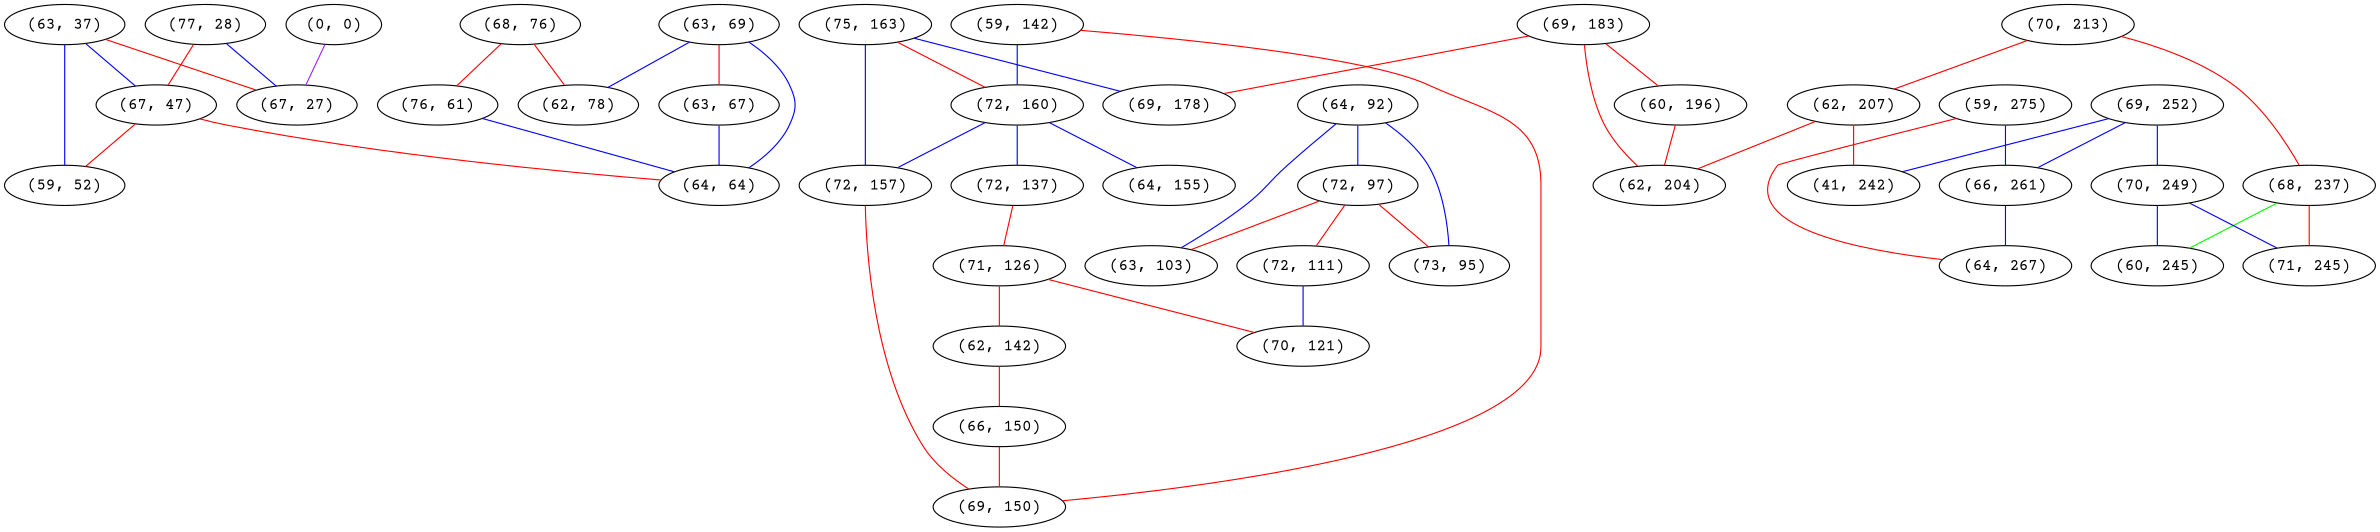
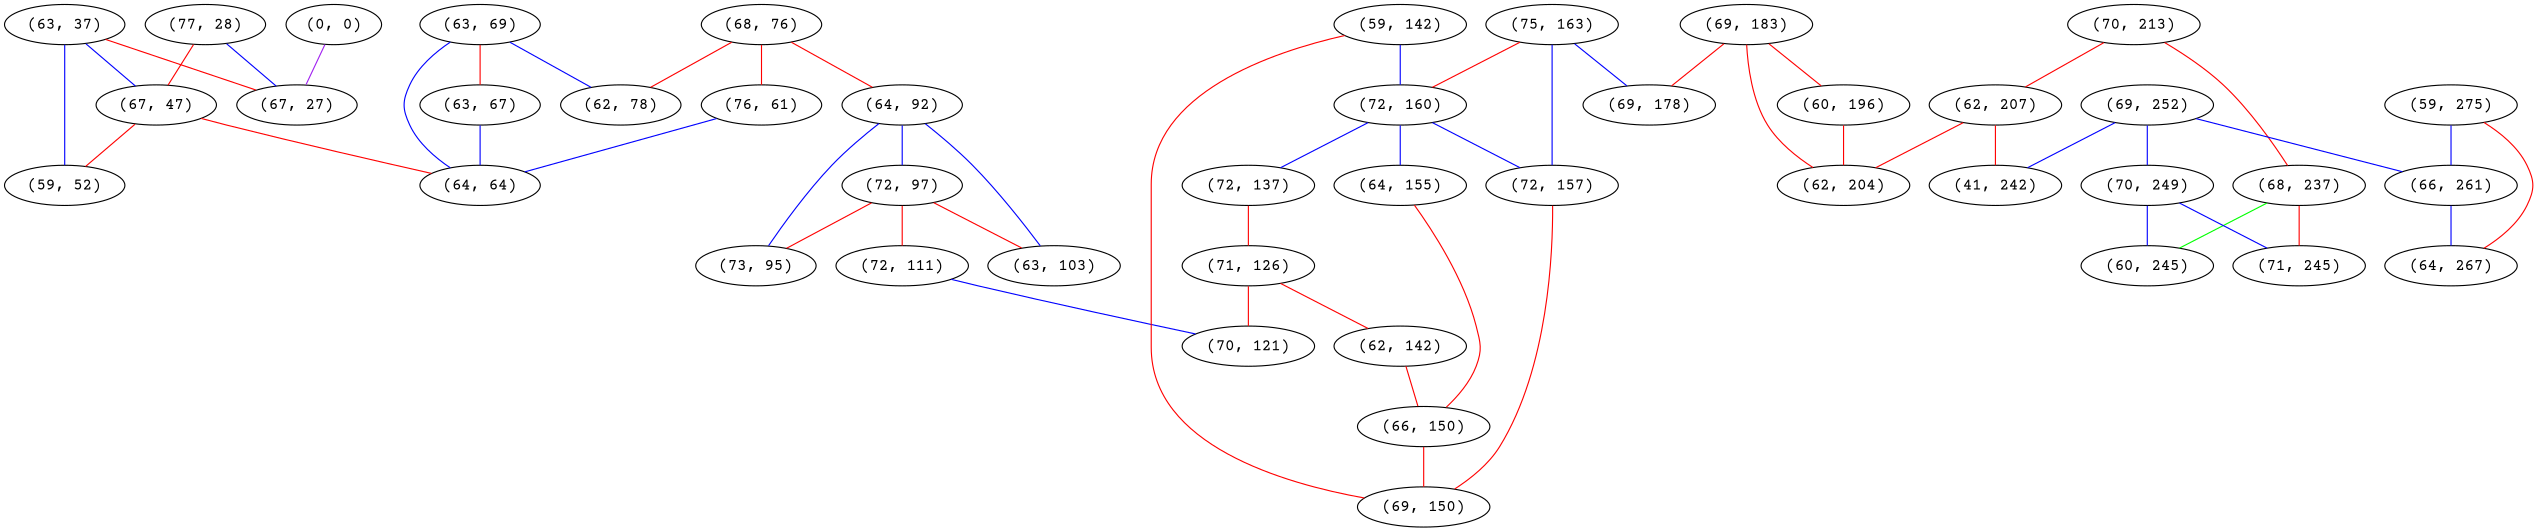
none -> (832, 65)
none -> (1469, 305)
